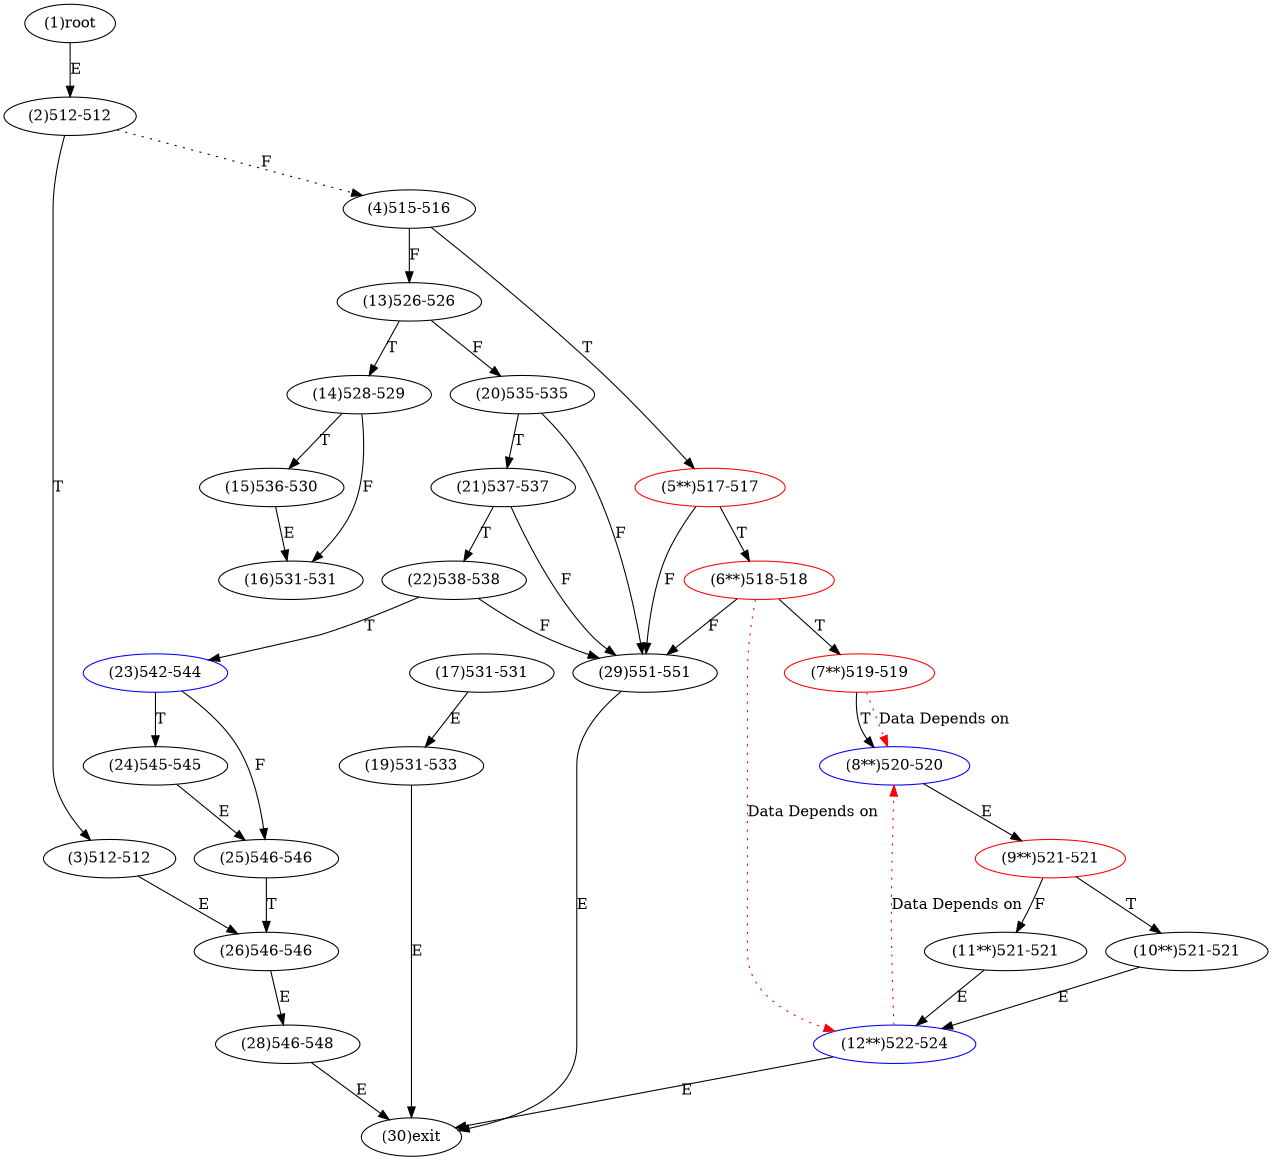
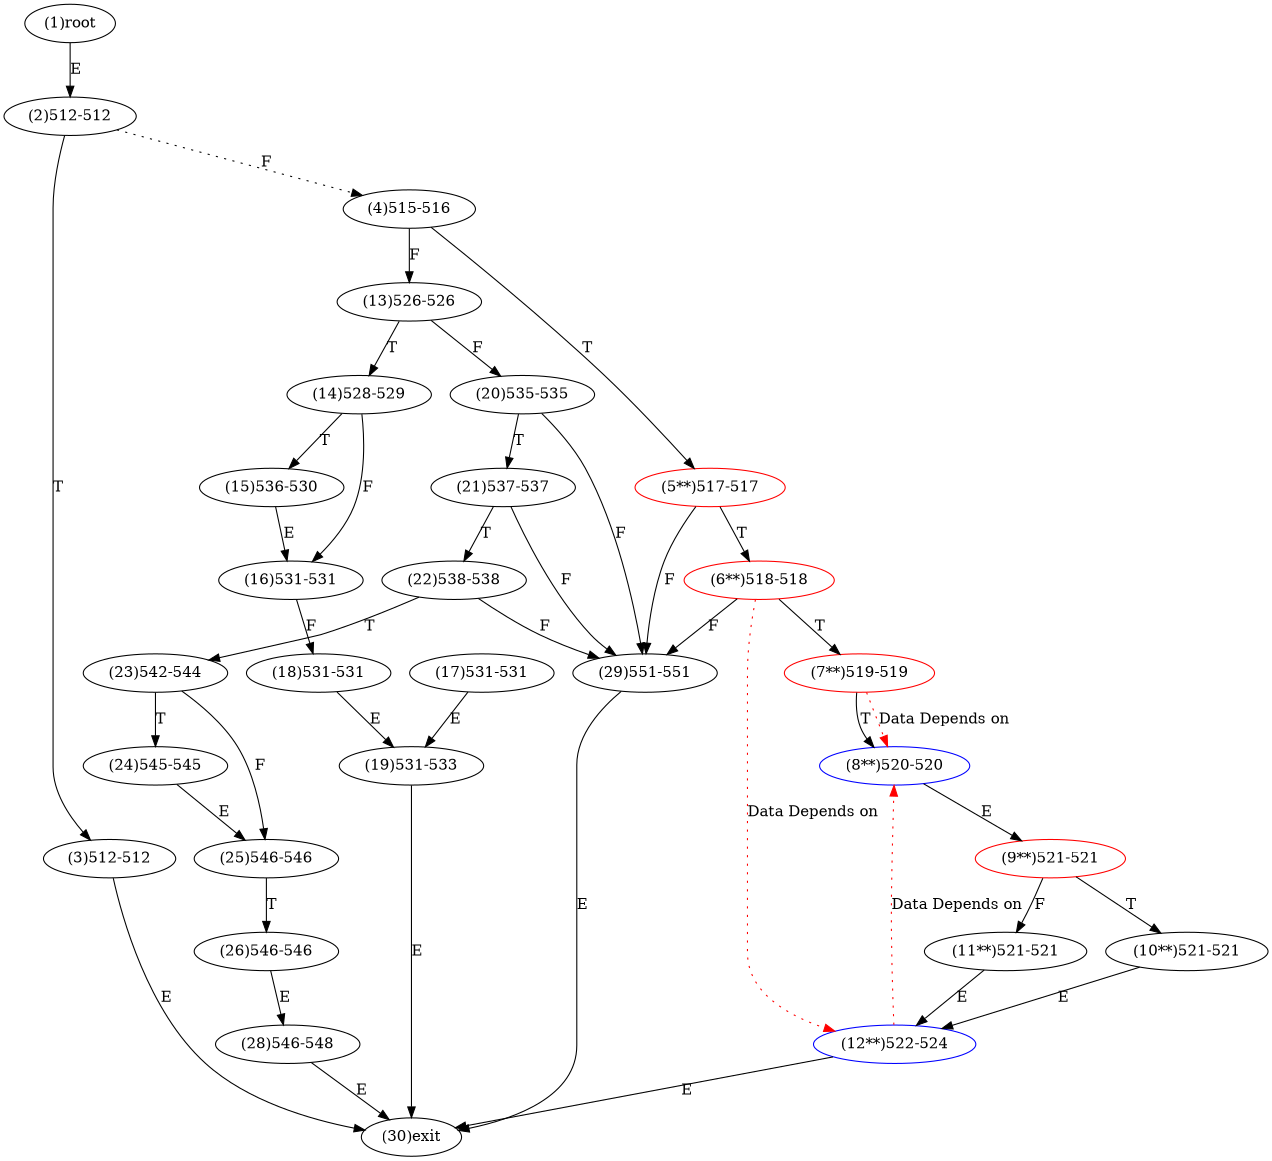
(155, 673) -> (155, 673)
none -> (319, 673)
(183, 902) -> (190, 1047)
